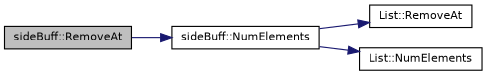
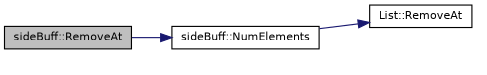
(421, 59) -> none
